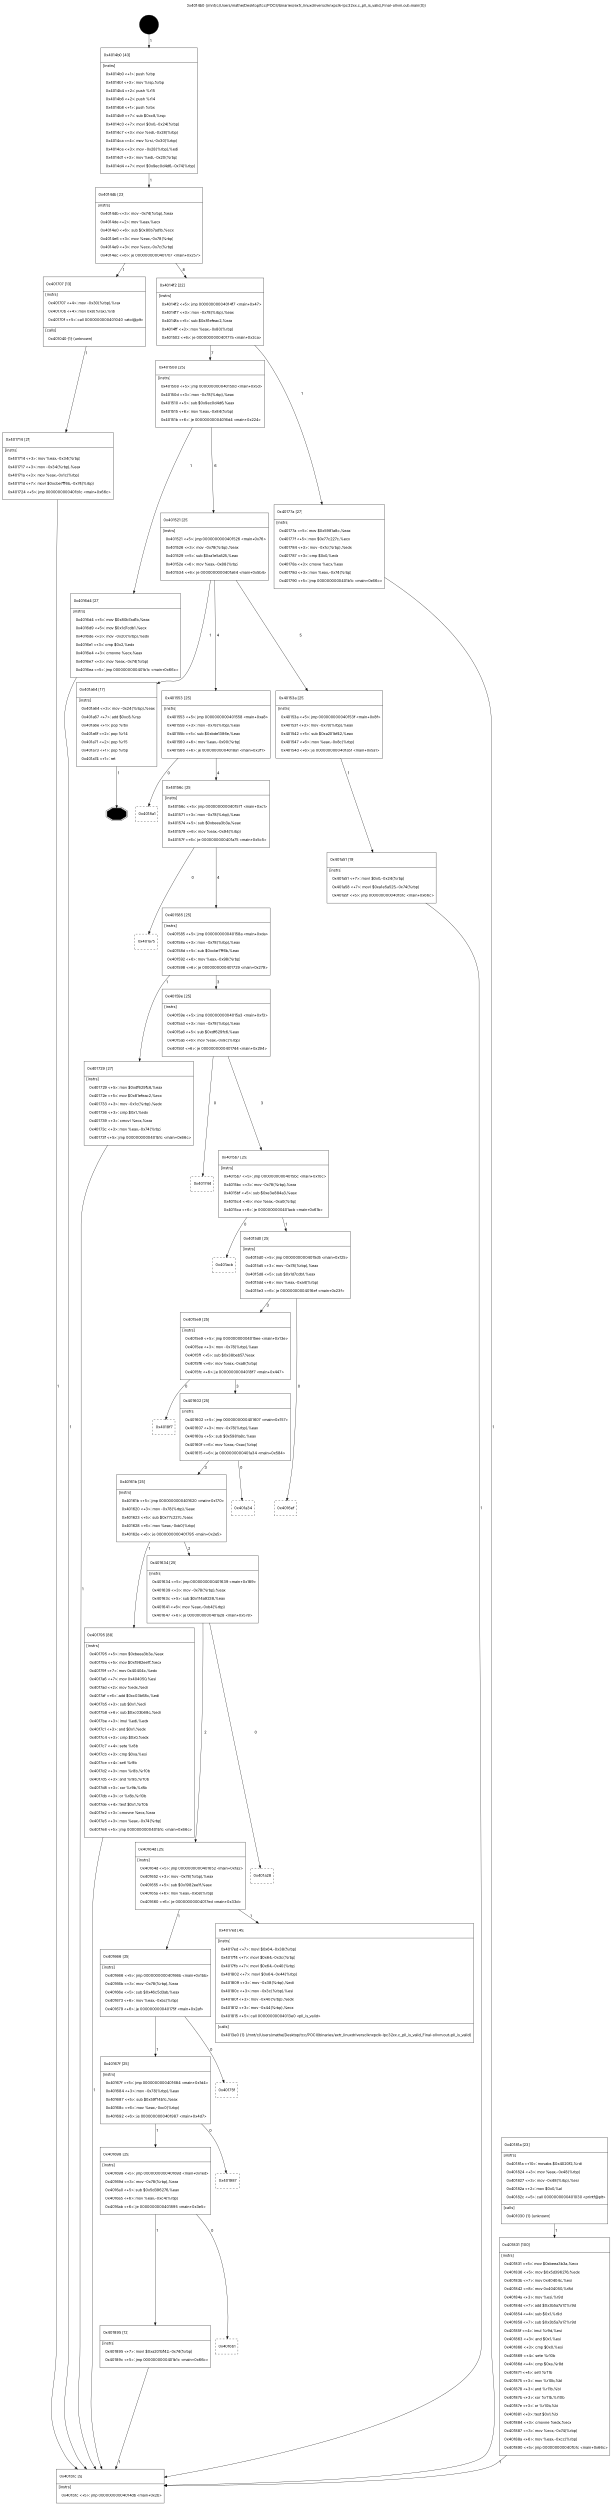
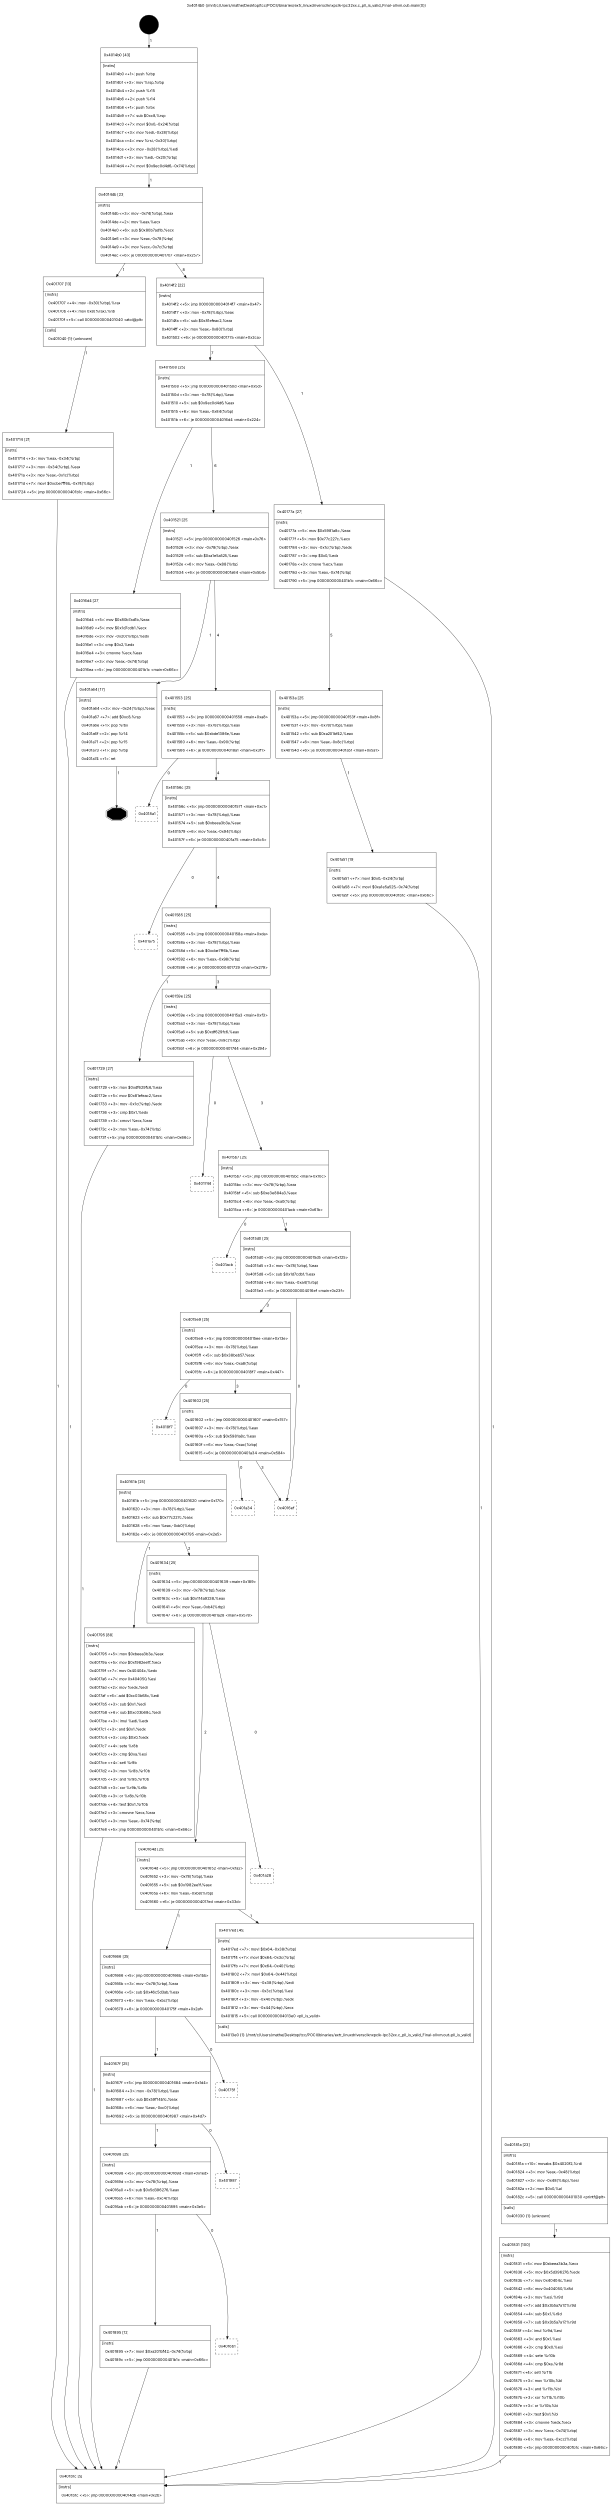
(271, 634) -> (329, 638)
(204, 1467) -> (268, 1480)
